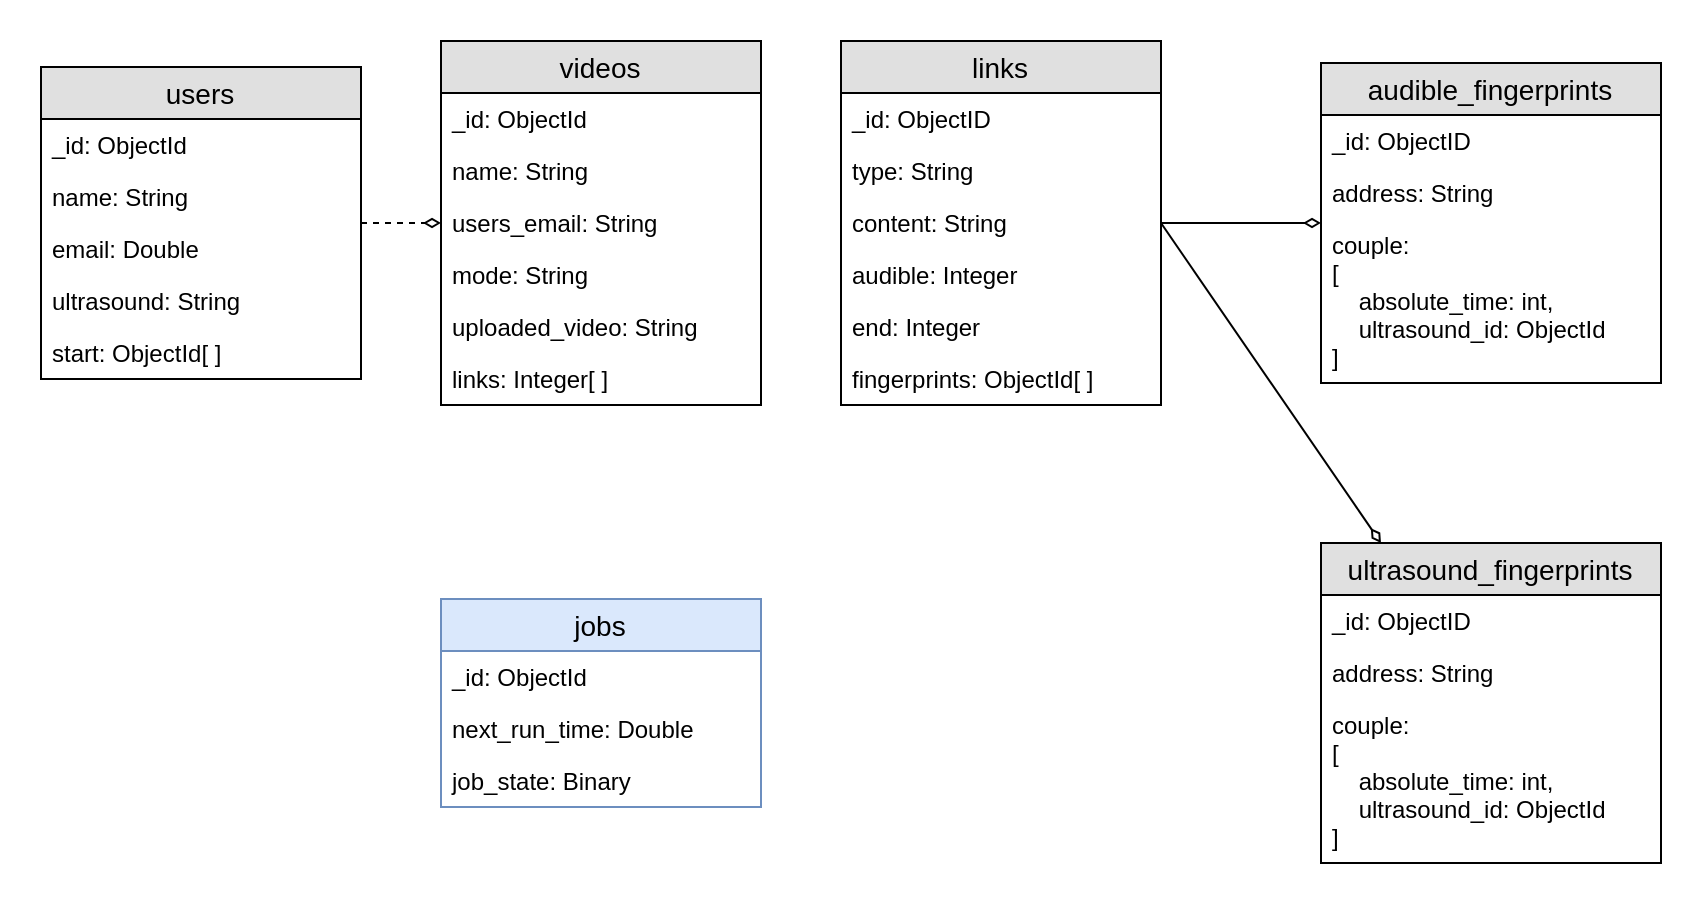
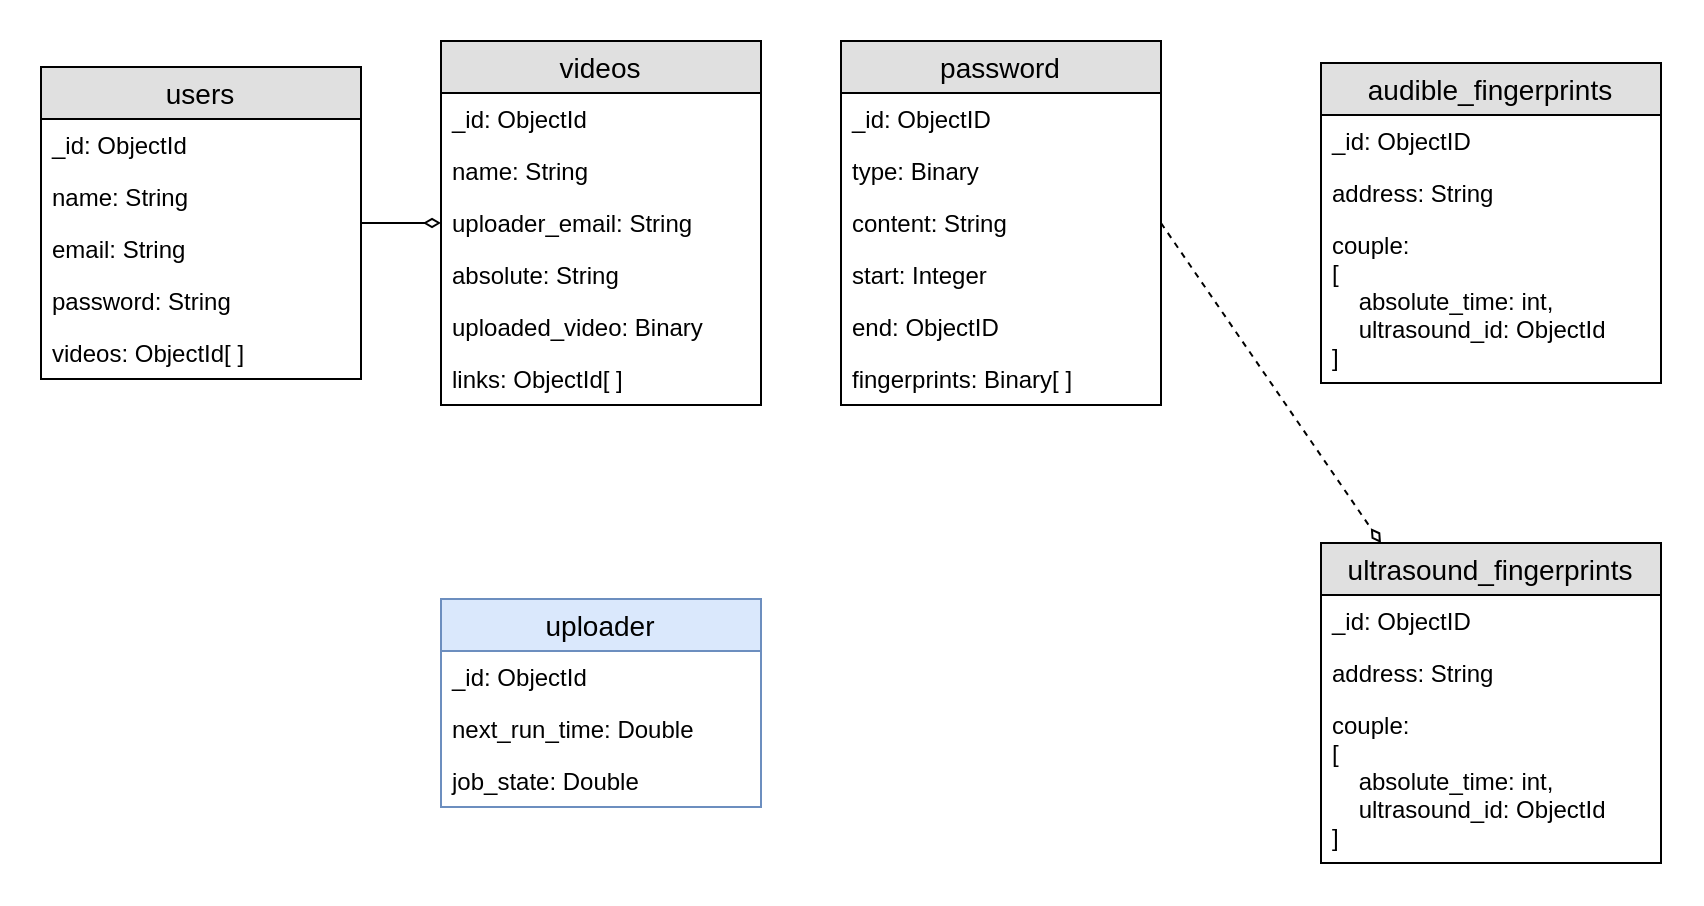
(1000, 69) -> (1000, 69)
(923, 172) -> (923, 172)
(393, 223) -> (393, 223)
(1233, 223) -> none
(564, 224) -> (581, 224)
(124, 250) -> (124, 250)
(523, 276) -> (547, 276)
(947, 276) -> (940, 276)
(160, 302) -> (150, 302)
(584, 328) -> (584, 328)
(926, 328) -> (933, 328)
(164, 354) -> (167, 354)
(1268, 378) -> (1268, 378)
(551, 380) -> (557, 380)
(1004, 380) -> (988, 380)
(600, 627) -> (600, 627)
(557, 782) -> (557, 782)
